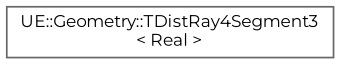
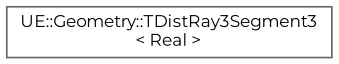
(170, 32) -> (169, 32)
